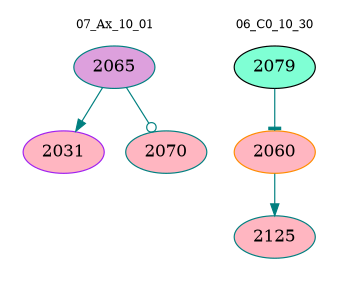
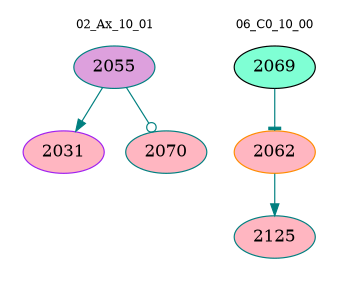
(115, 25) -> (115, 25)
(275, 25) -> (275, 25)
(114, 67) -> (114, 67)
(275, 67) -> (275, 67)
(275, 152) -> (275, 152)
